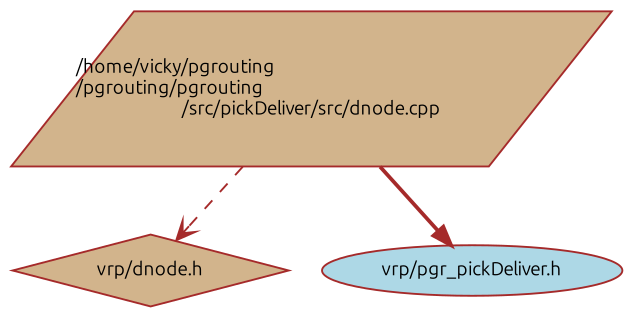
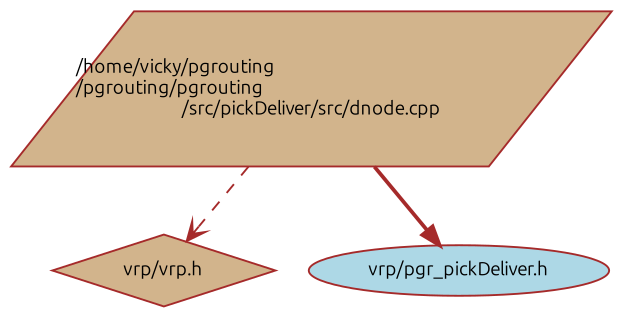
(151, 271) -> (164, 271)
